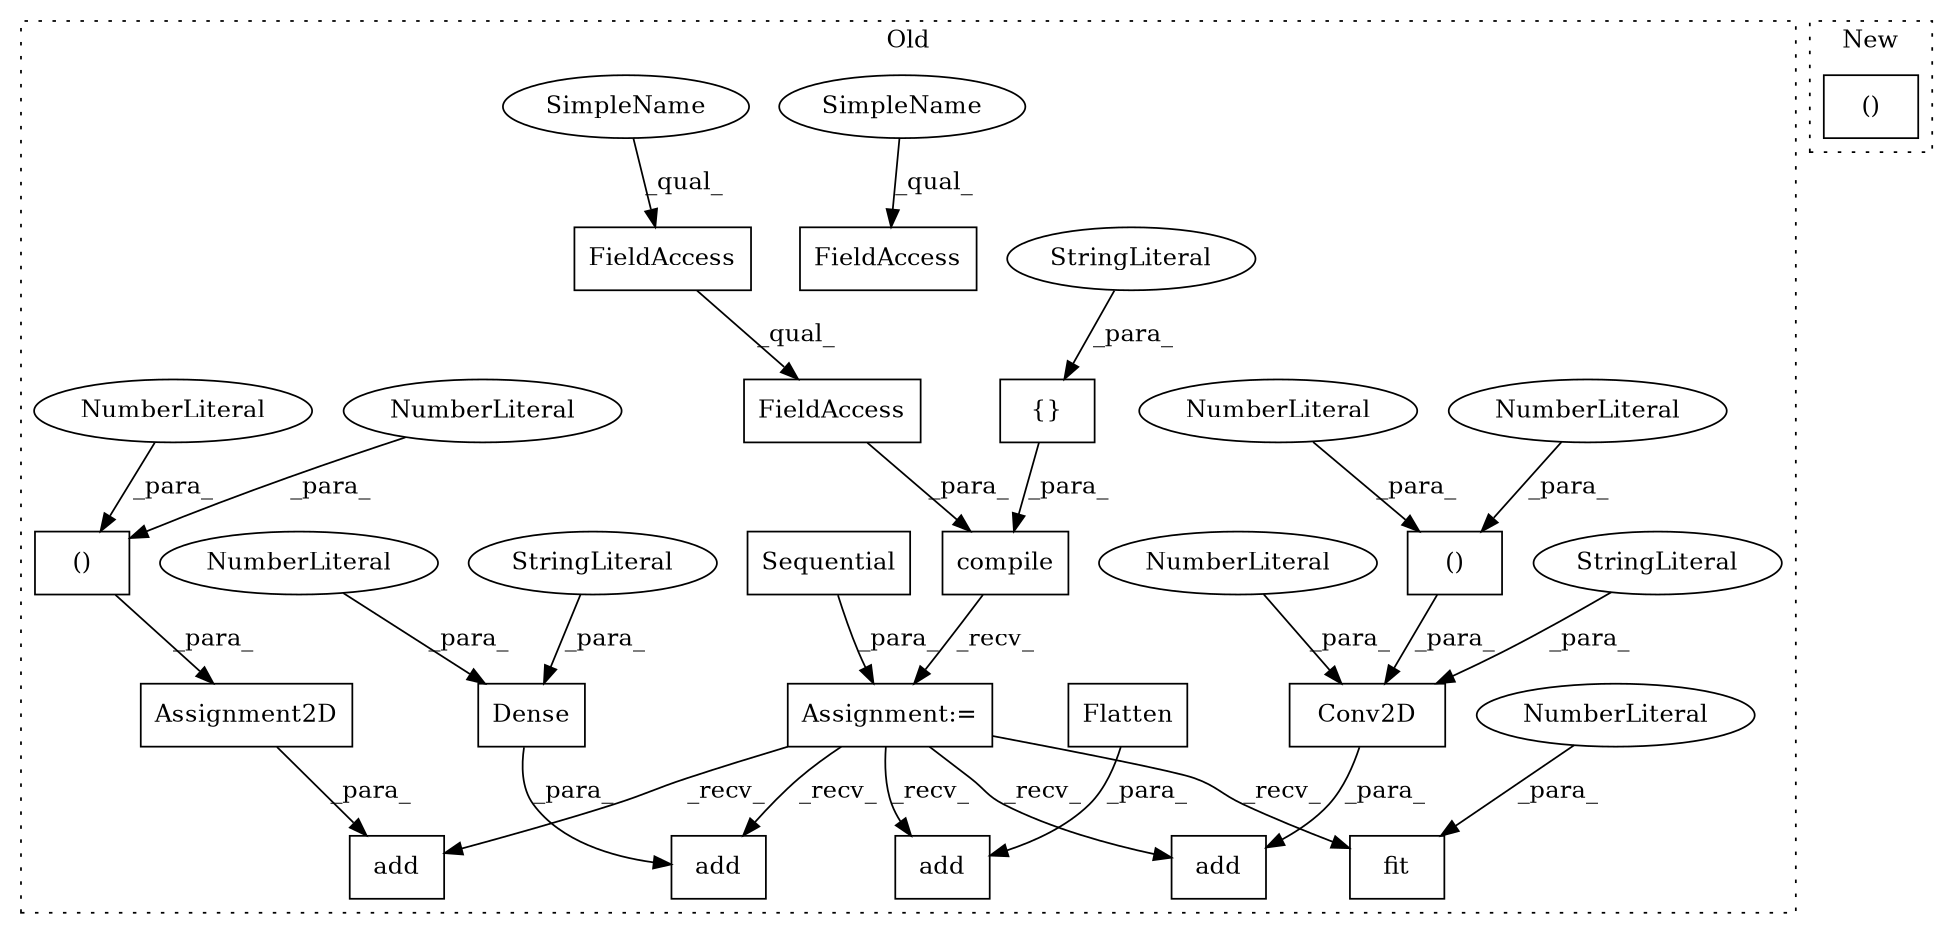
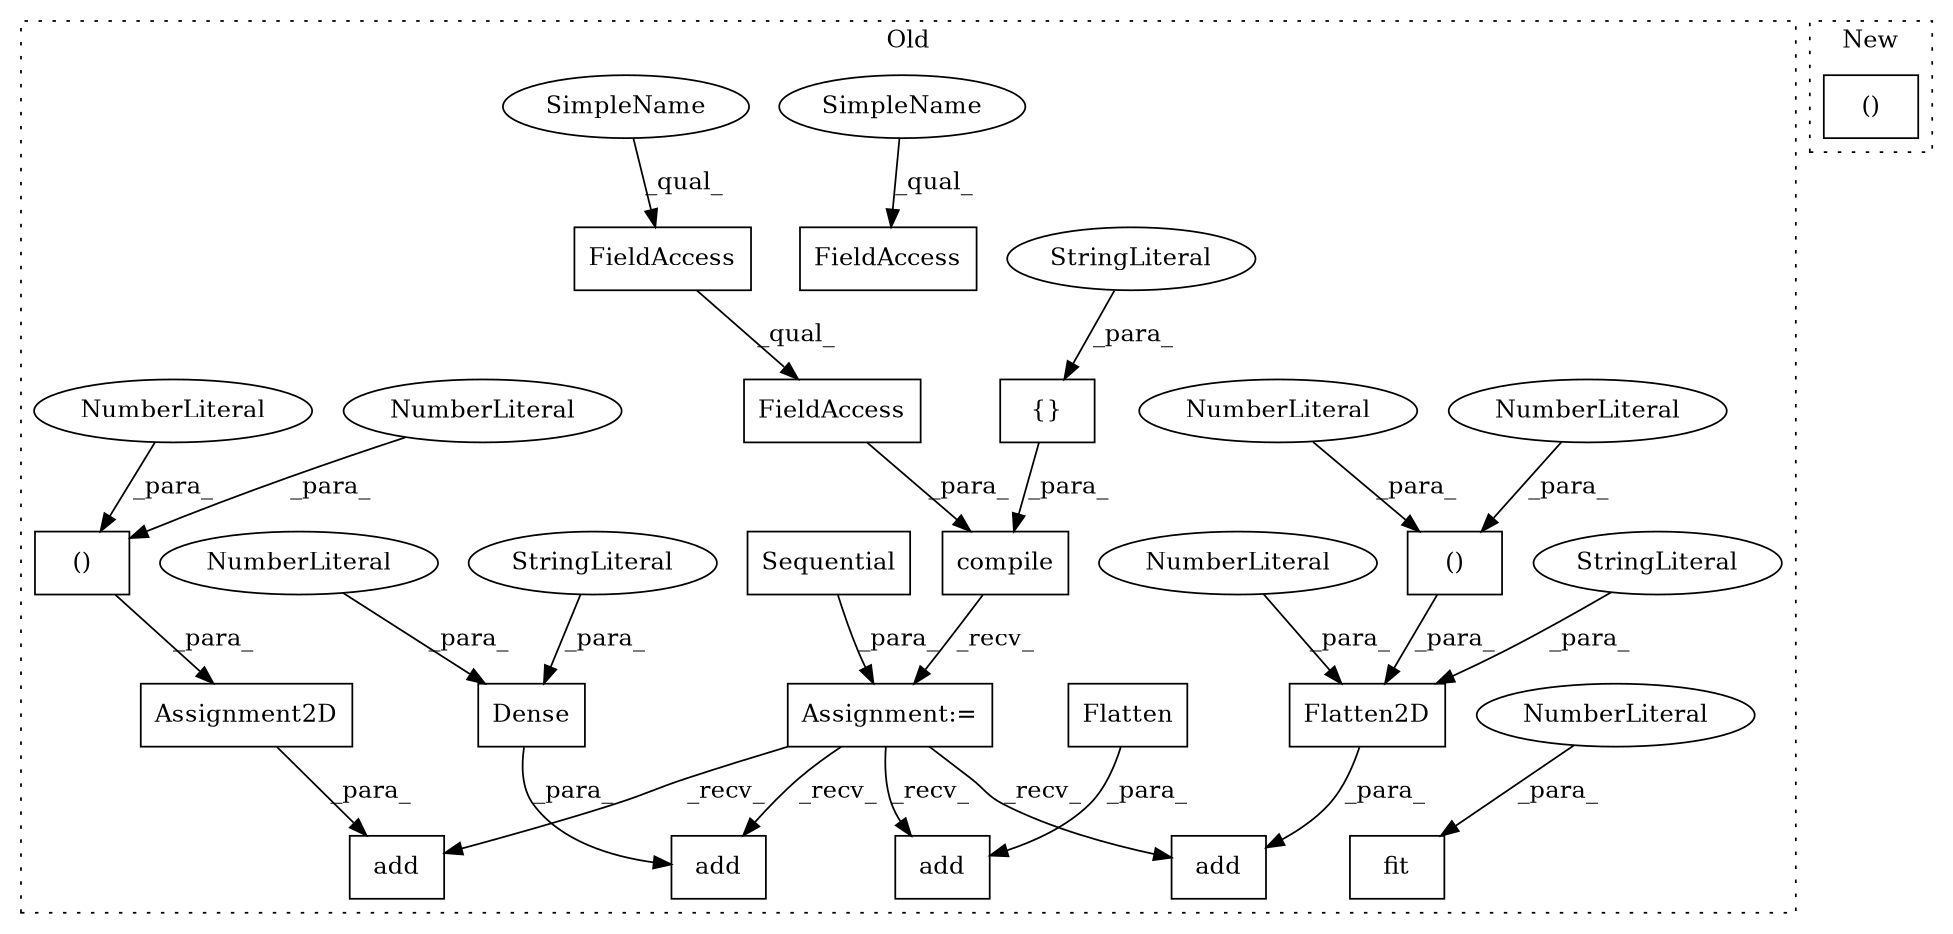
(1367, 715) -> (1367, 715)
(1169, 771) -> none
